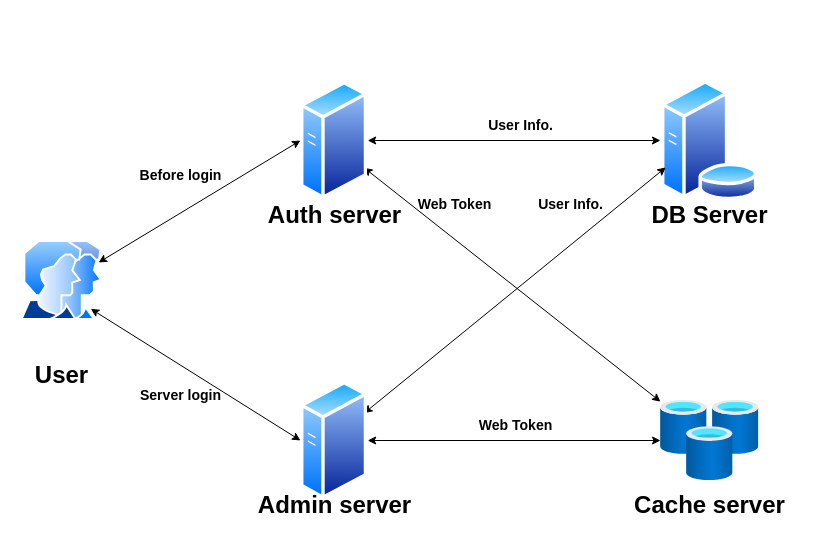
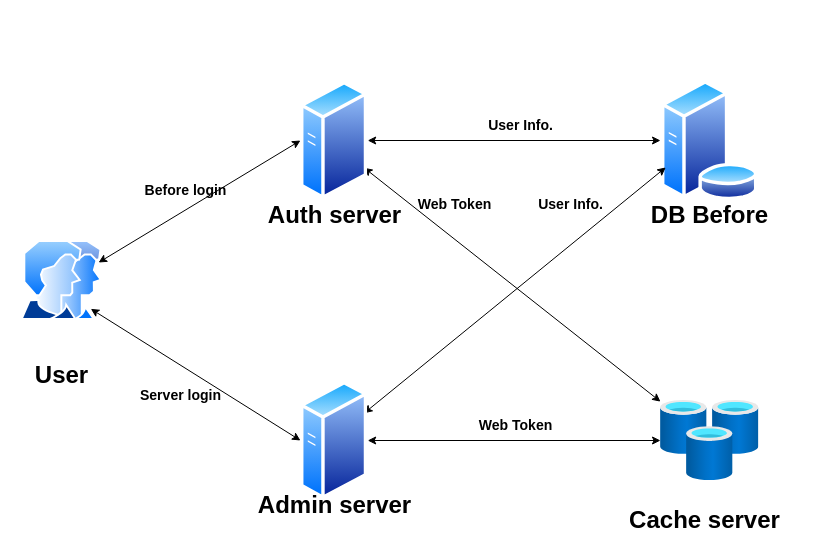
(181, 176) -> (186, 191)
(710, 216) -> (710, 216)
(710, 506) -> (705, 521)
